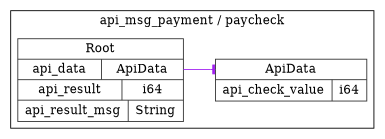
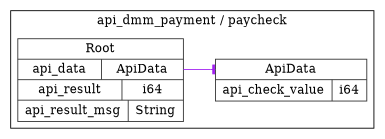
(192, 21) -> (192, 21)
